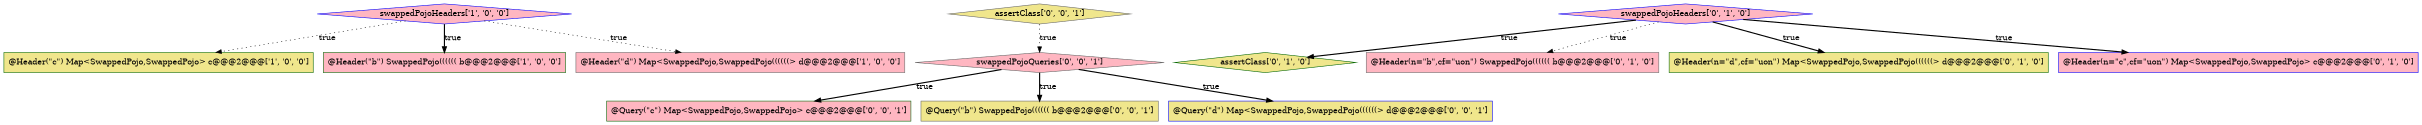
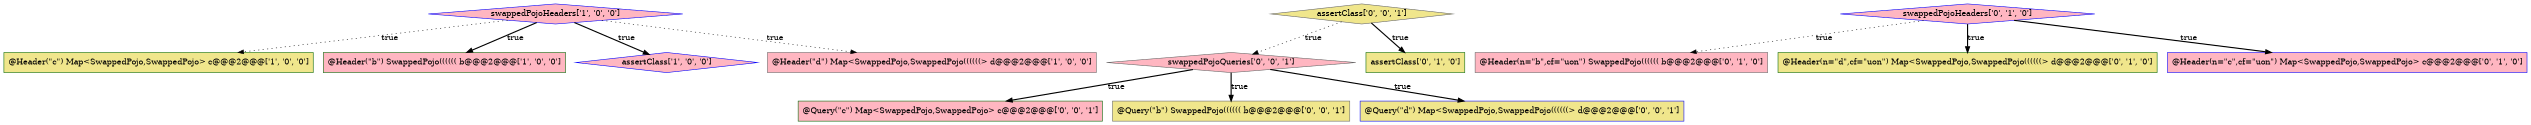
(1475, 38) -> (1386, 36)
none -> (667, 63)
(1265, 63) -> (1415, 63)
